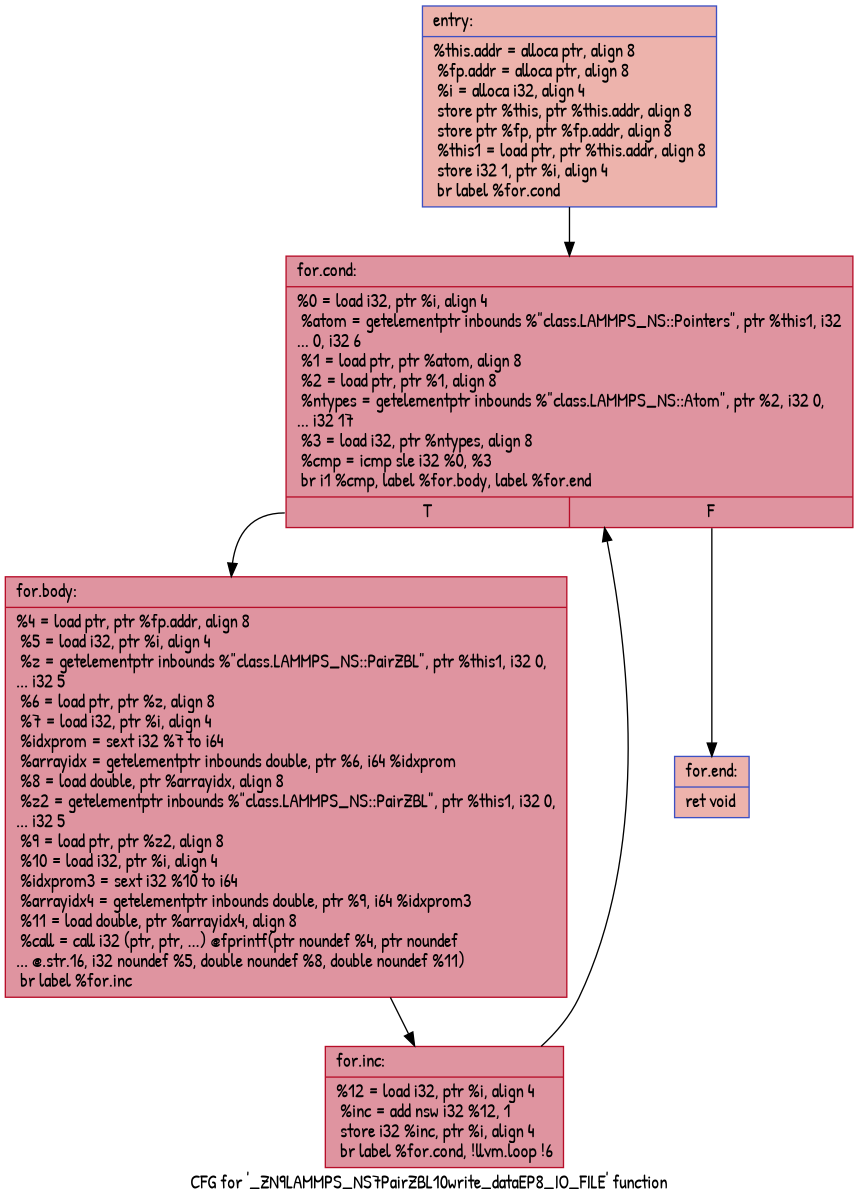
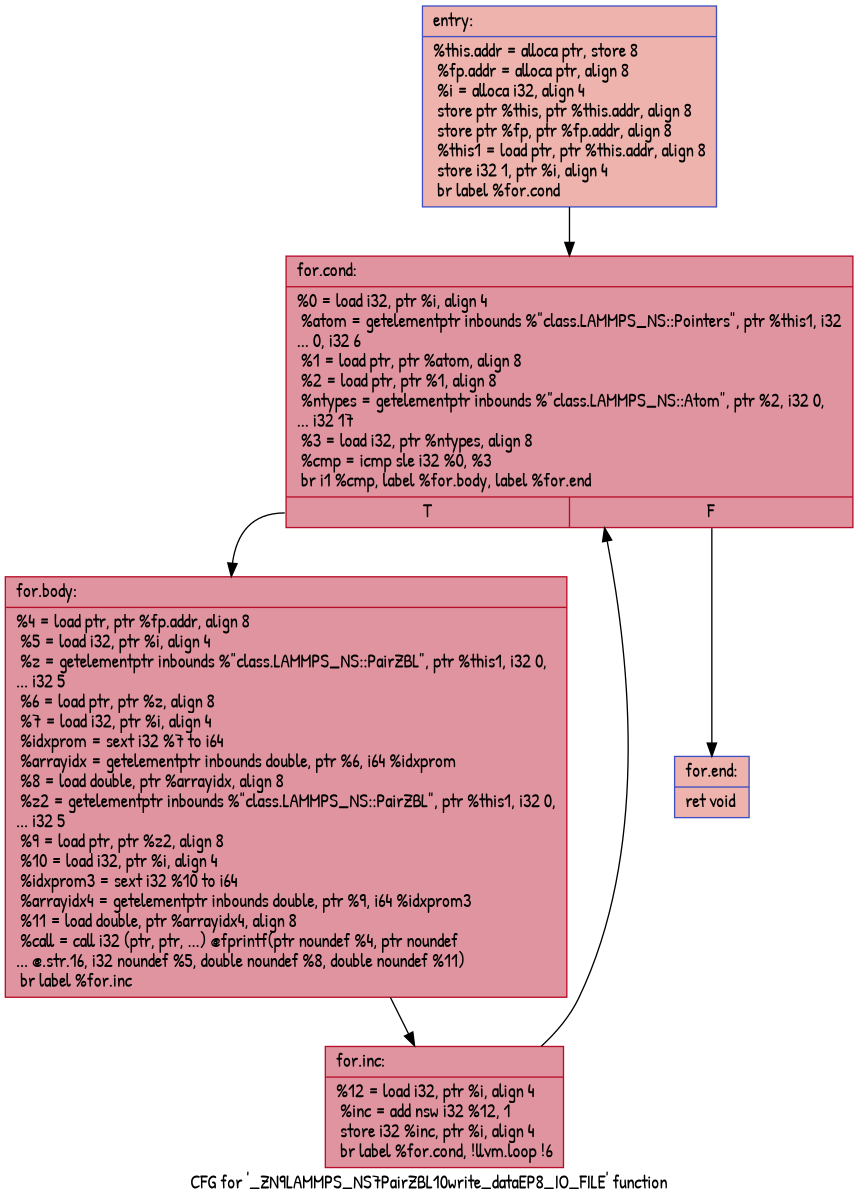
(534, 51) -> (536, 51)
